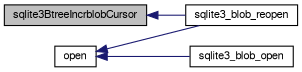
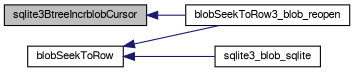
(242, 15) -> (268, 15)
(75, 56) -> (75, 56)
(242, 56) -> (268, 56)
